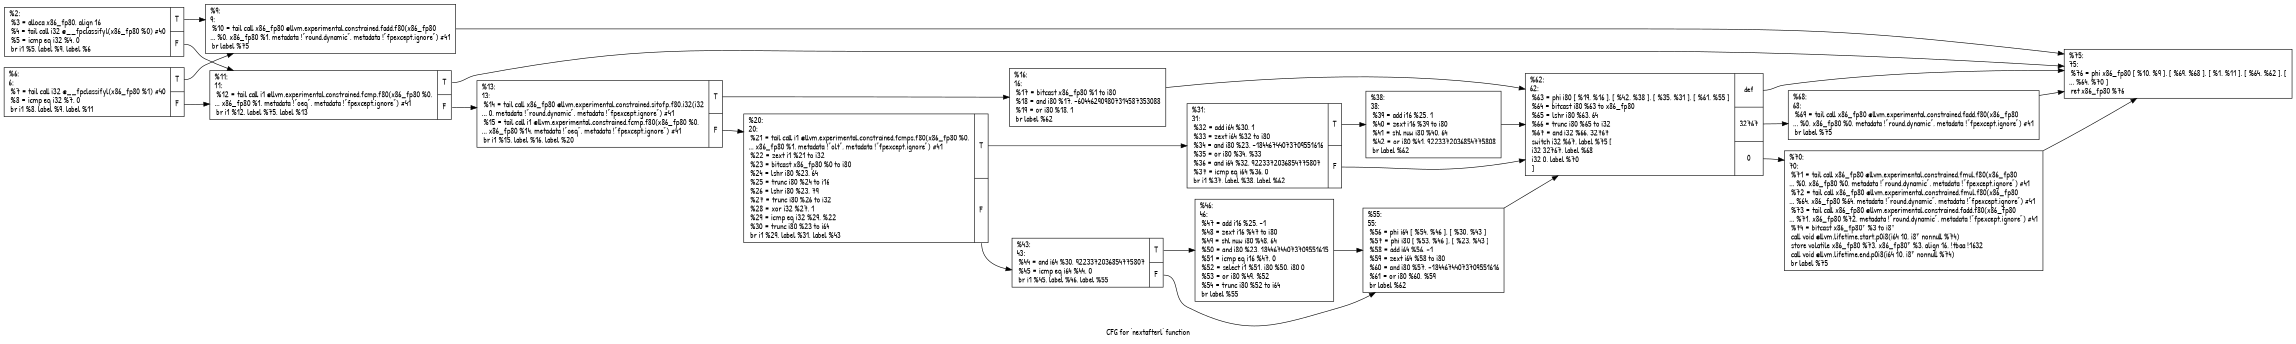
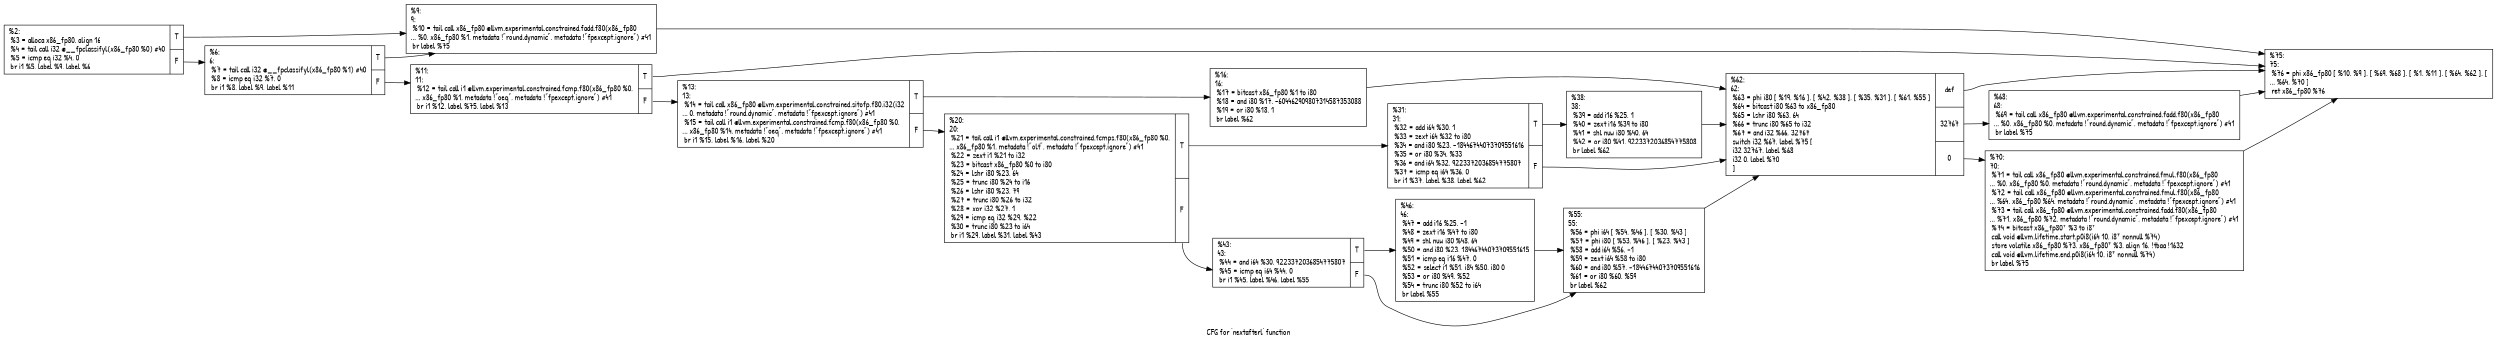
(204, 58) -> (191, 62)
(1252, 268) -> (1453, 268)
